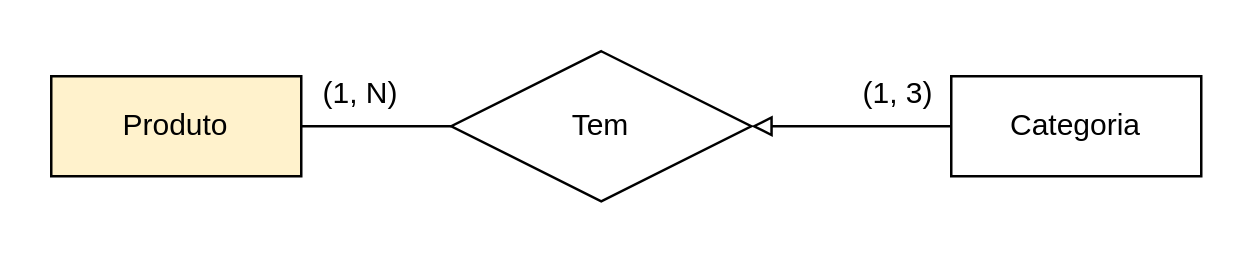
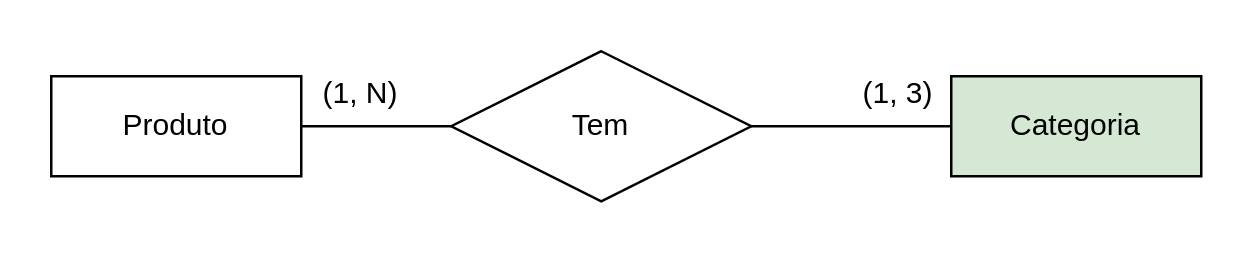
(176, 126) -> (176, 126)
(773, 126) -> (764, 126)
(1076, 126) -> (1076, 126)
